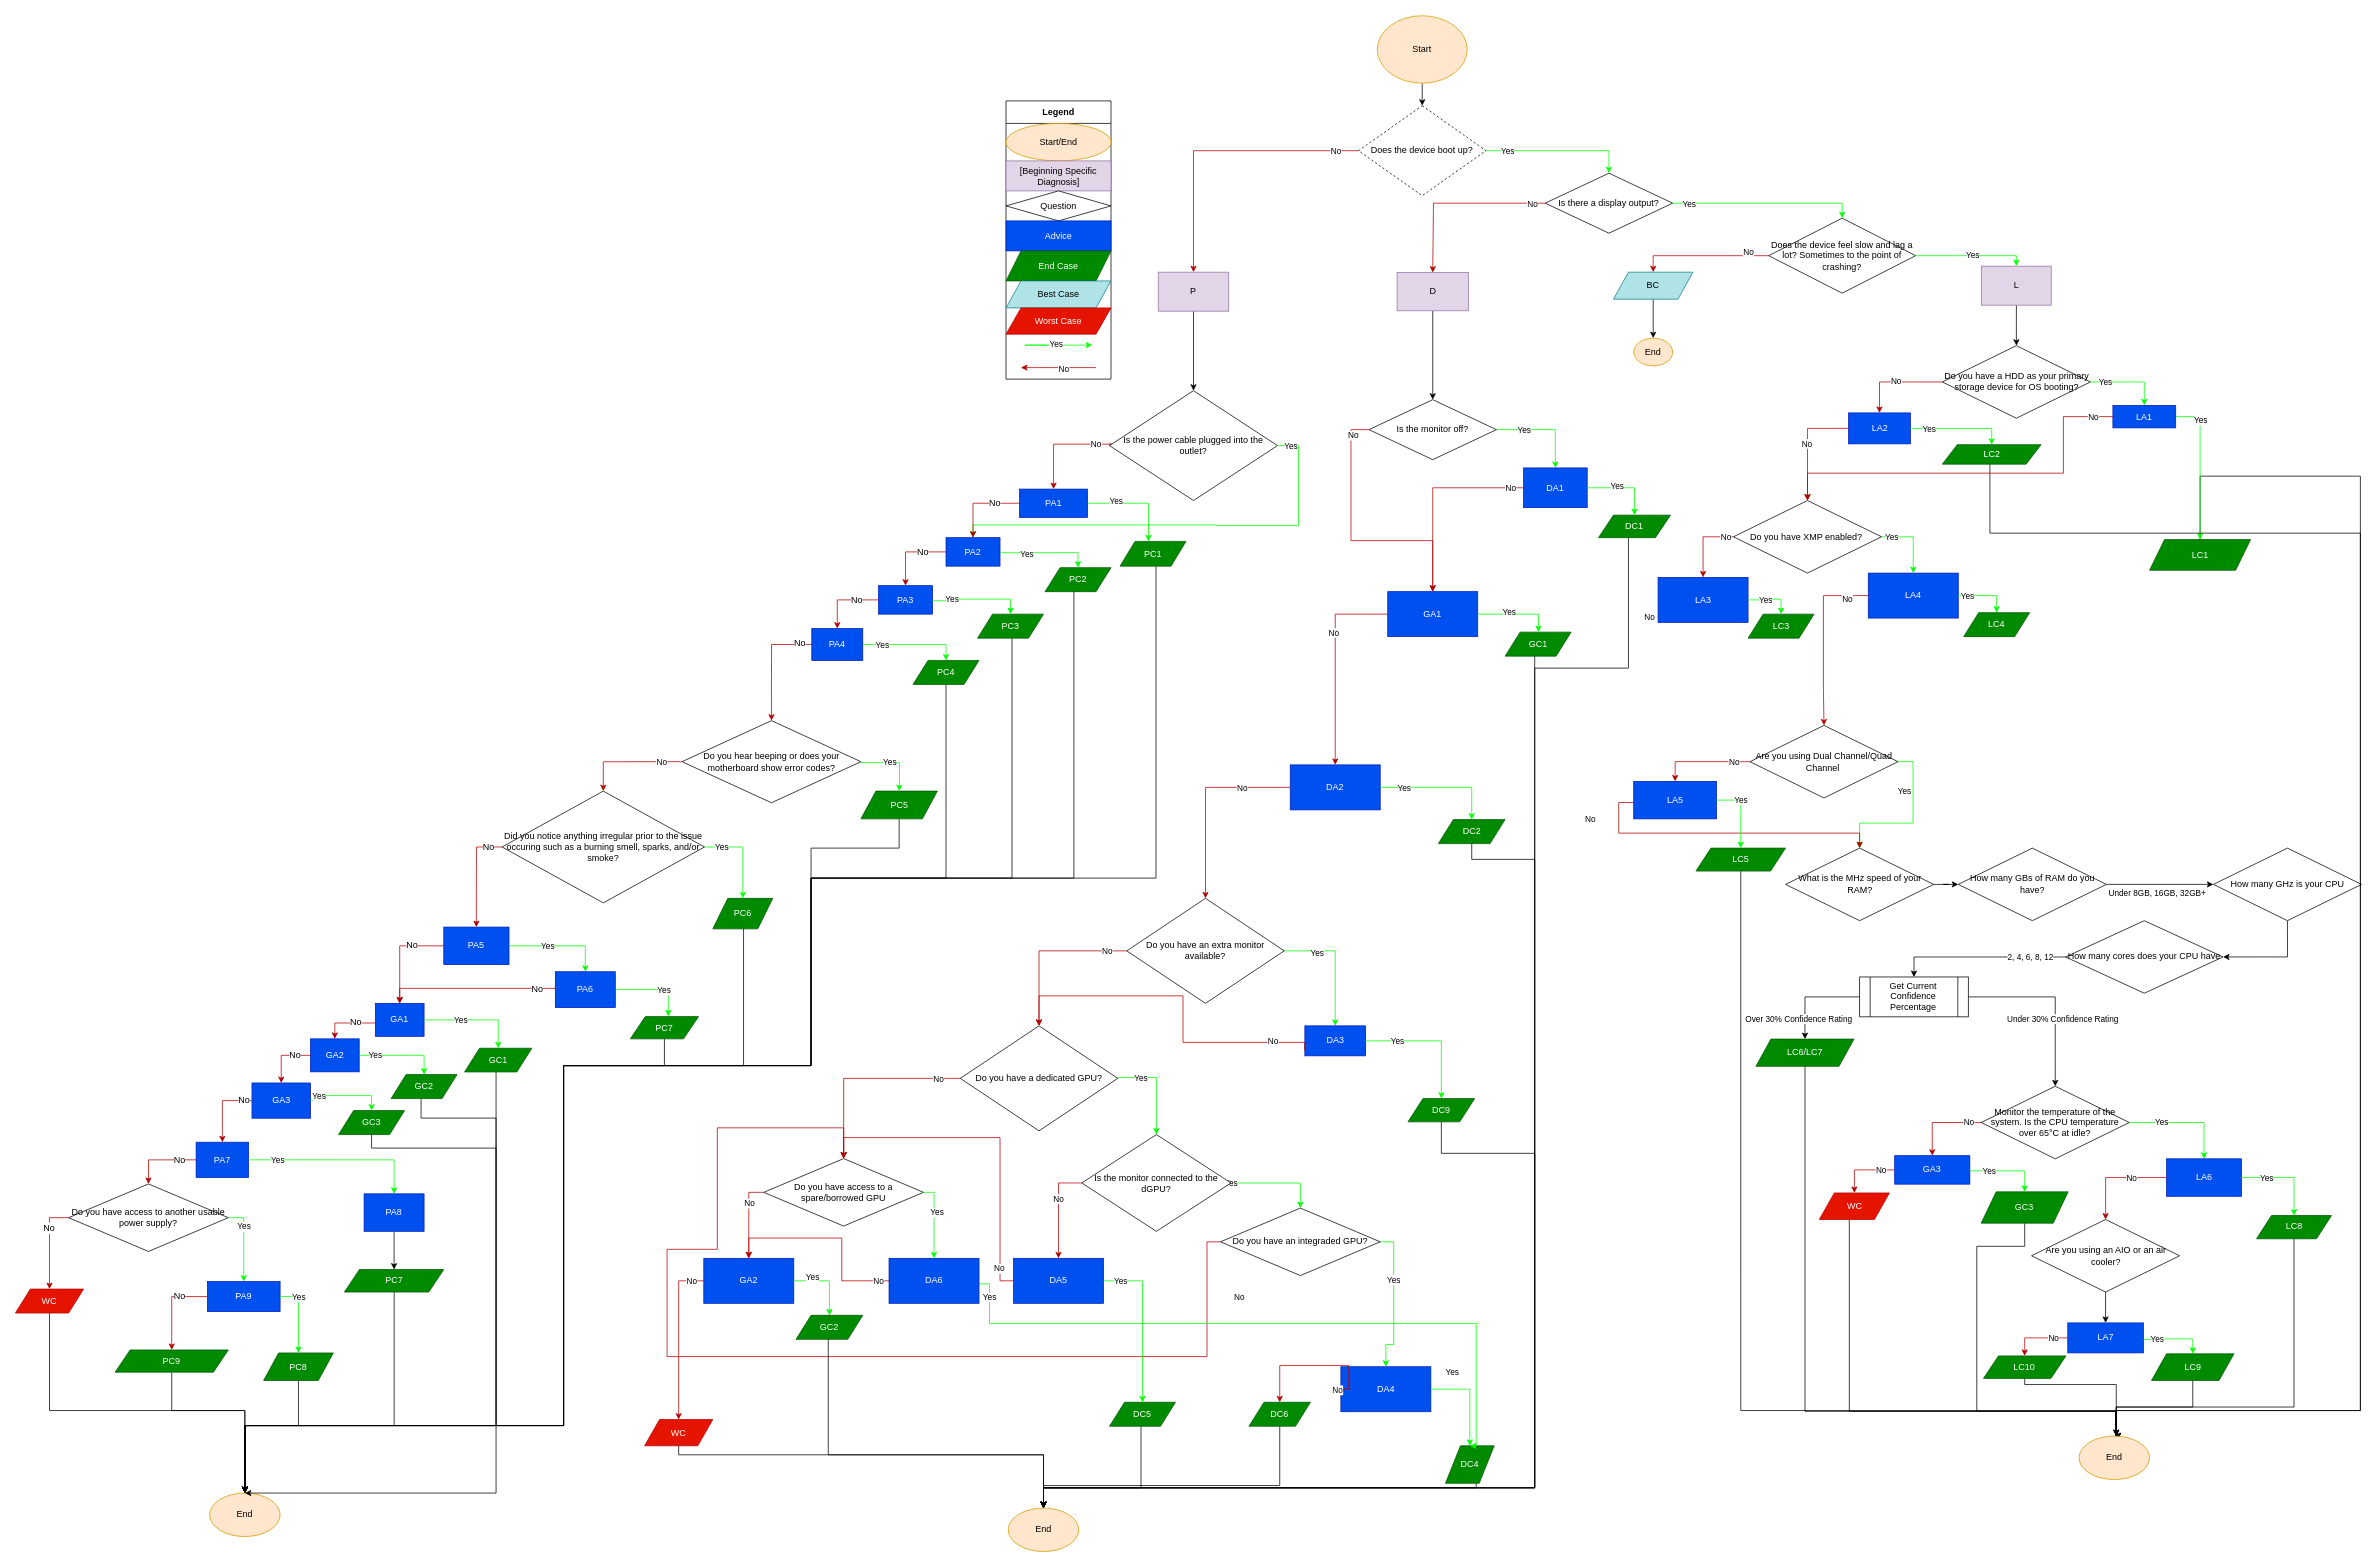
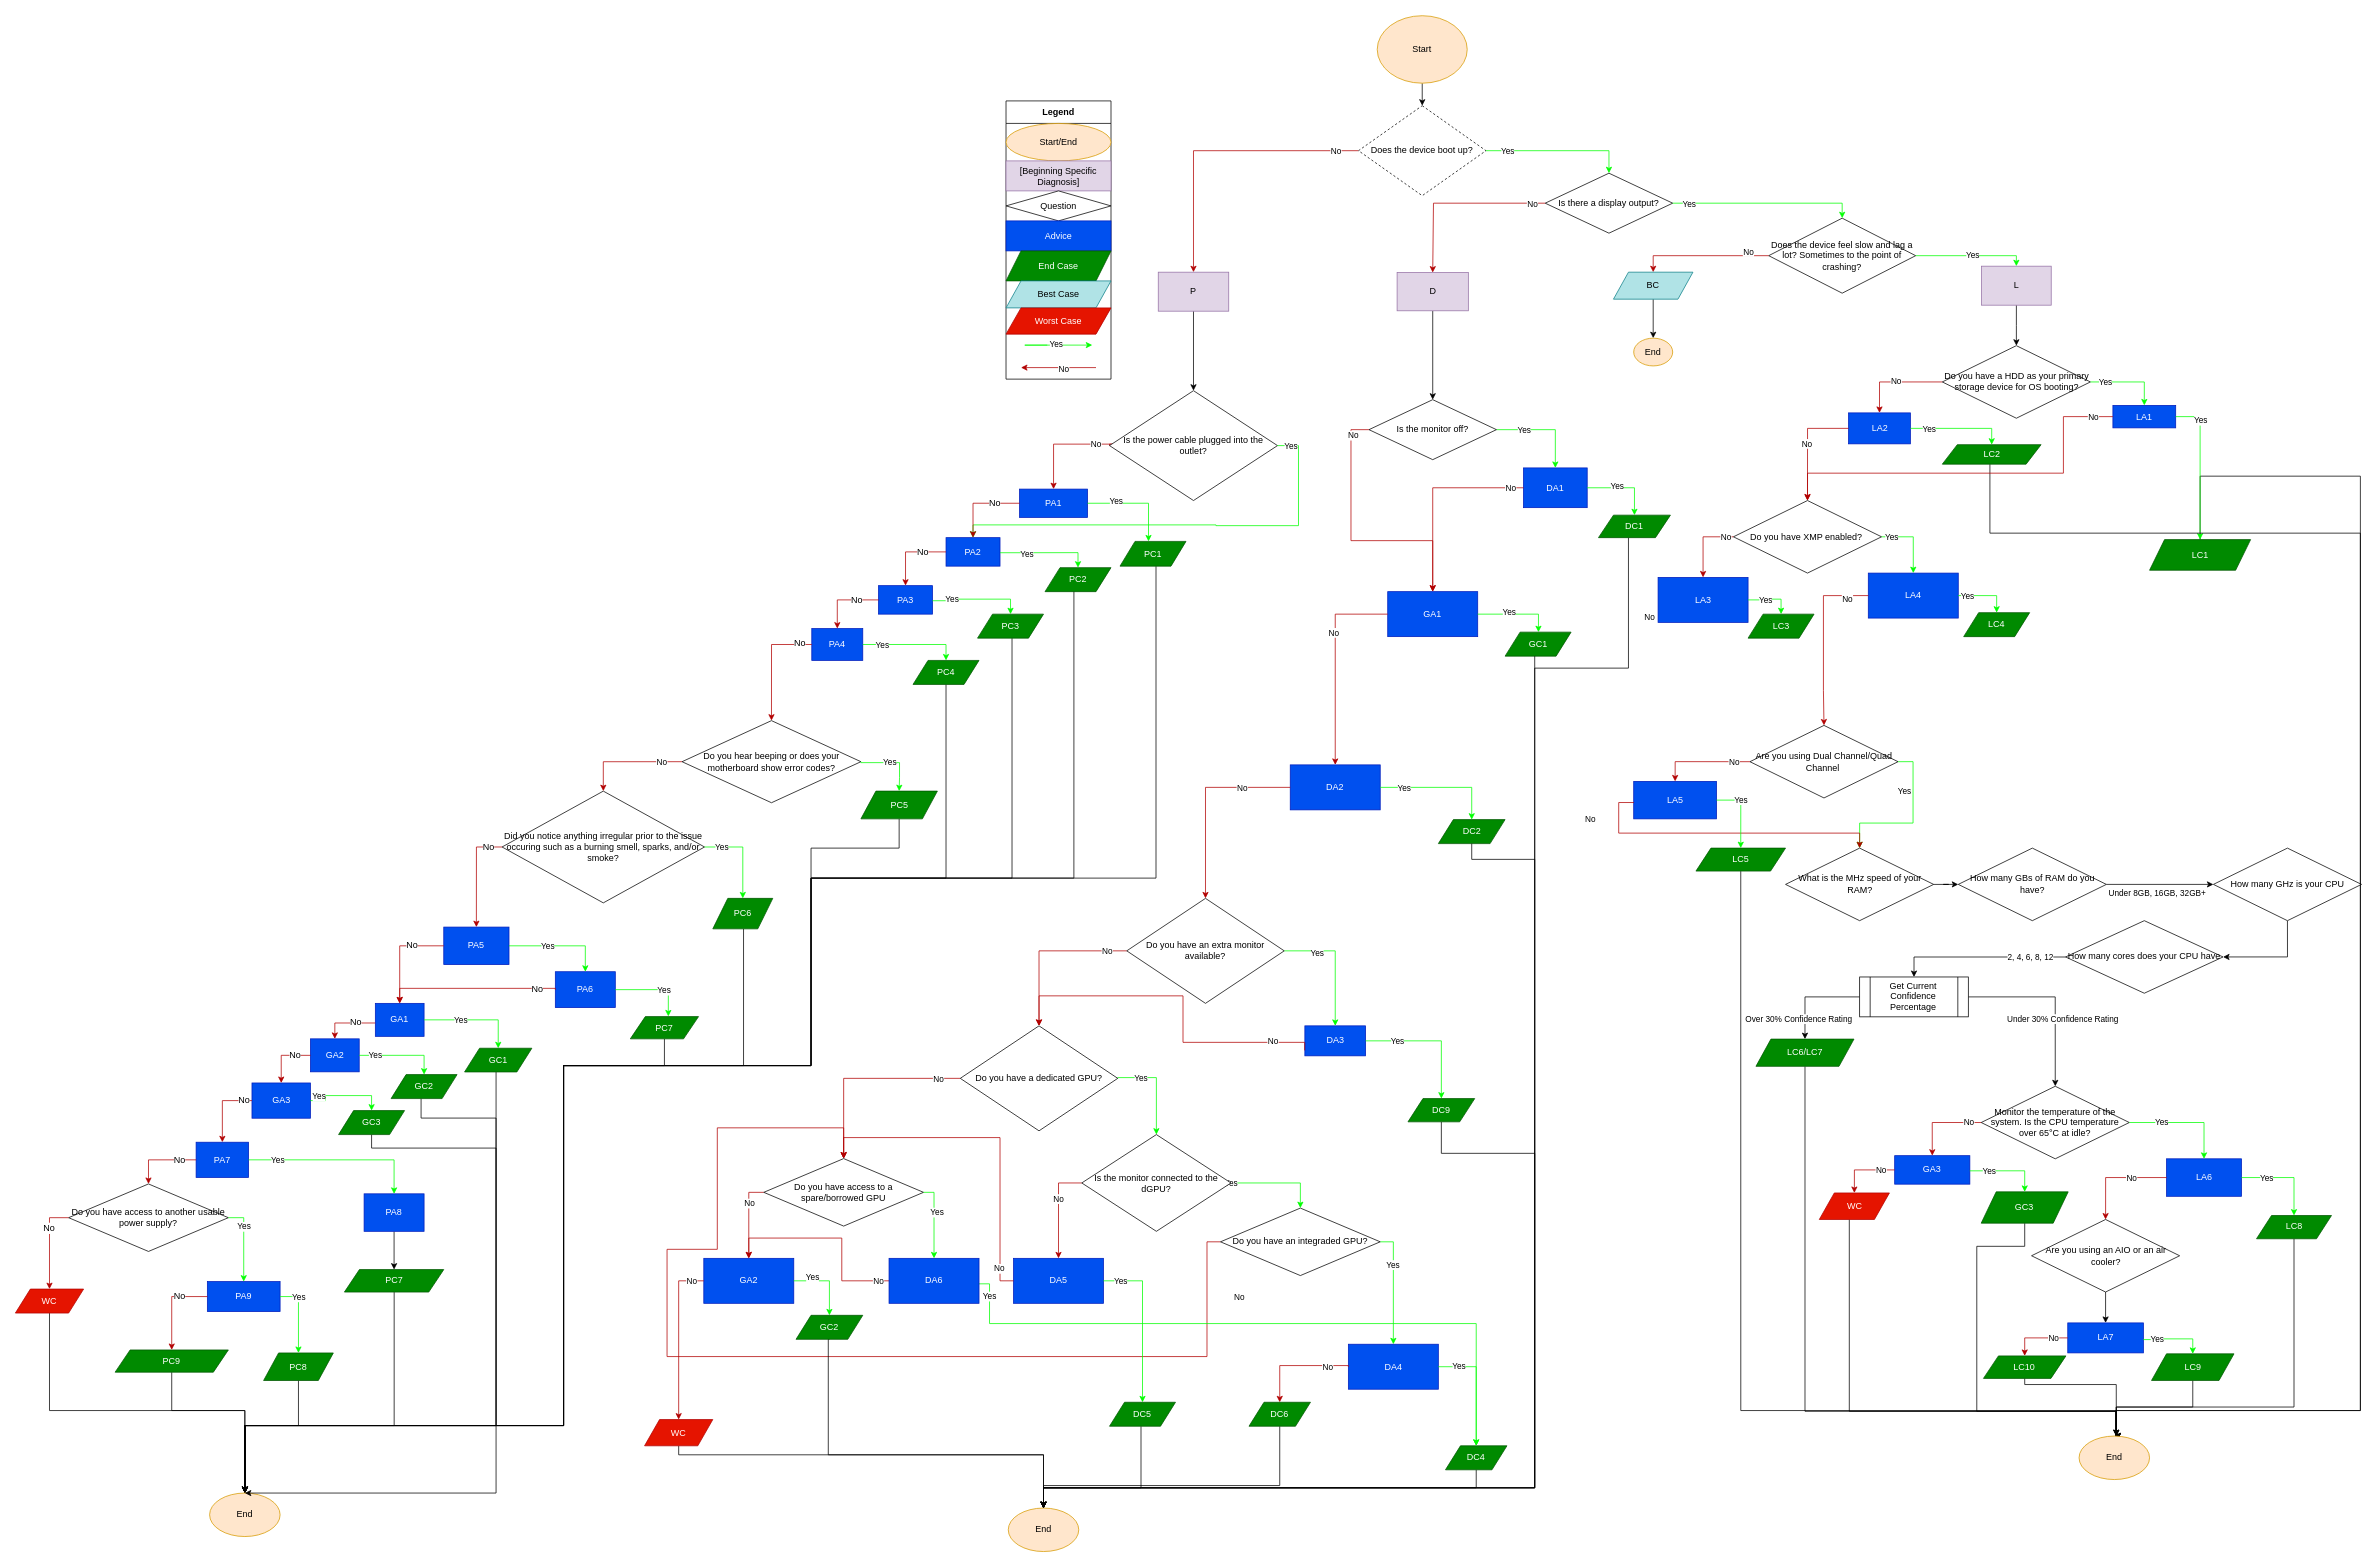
(1386, 1389) -> (1394, 1367)
(1470, 1464) -> (1476, 1458)
